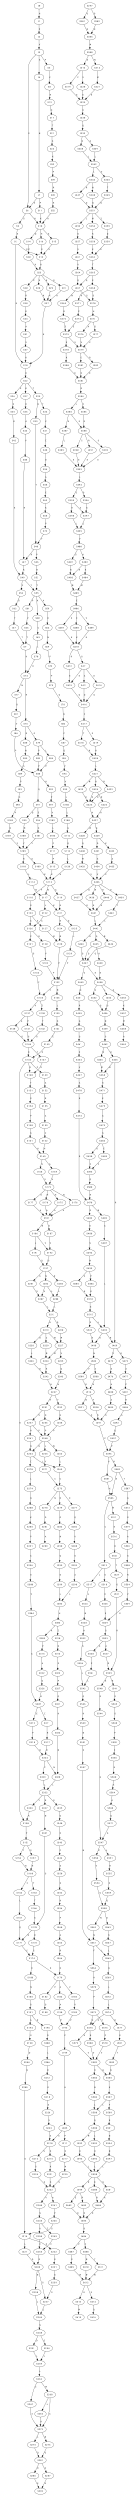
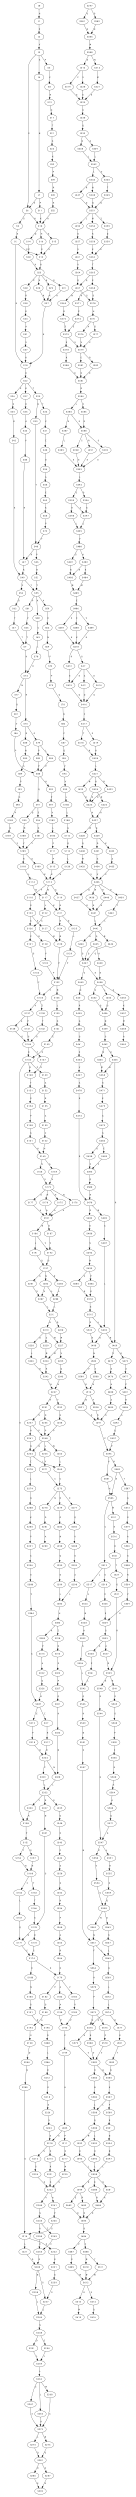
(30, 2019) -> (40, 2020)
(46, 2403) -> (40, 2396)
